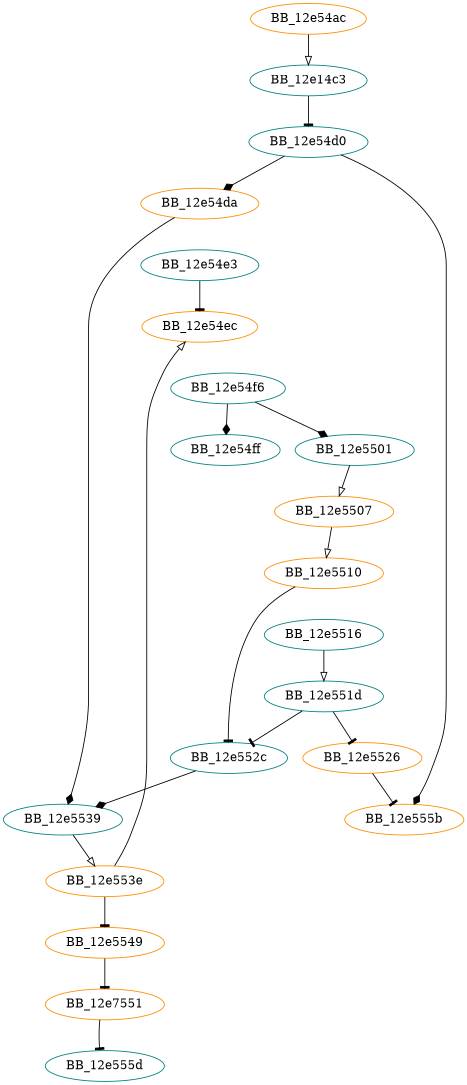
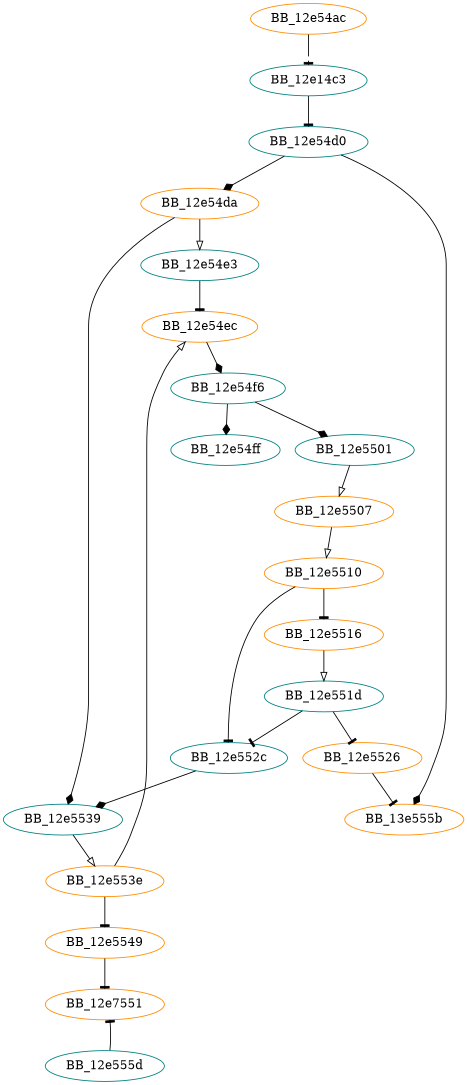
(308, 45) -> (308, 45)
none -> (200, 230)
none -> (212, 353)
none -> (324, 602)
(324, 635) -> (324, 635)
(404, 820) -> (404, 820)
(99, 1033) -> (111, 1037)
